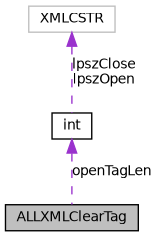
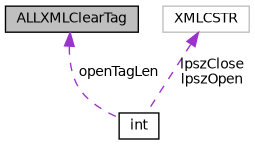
(72, 179) -> (81, 91)
